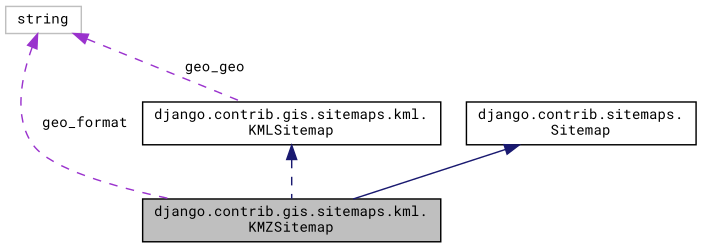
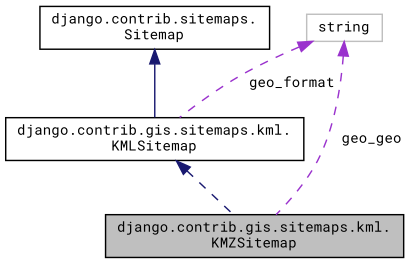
(211, 68) -> (288, 83)
(81, 123) -> (368, 139)
(429, 174) -> (155, 91)
